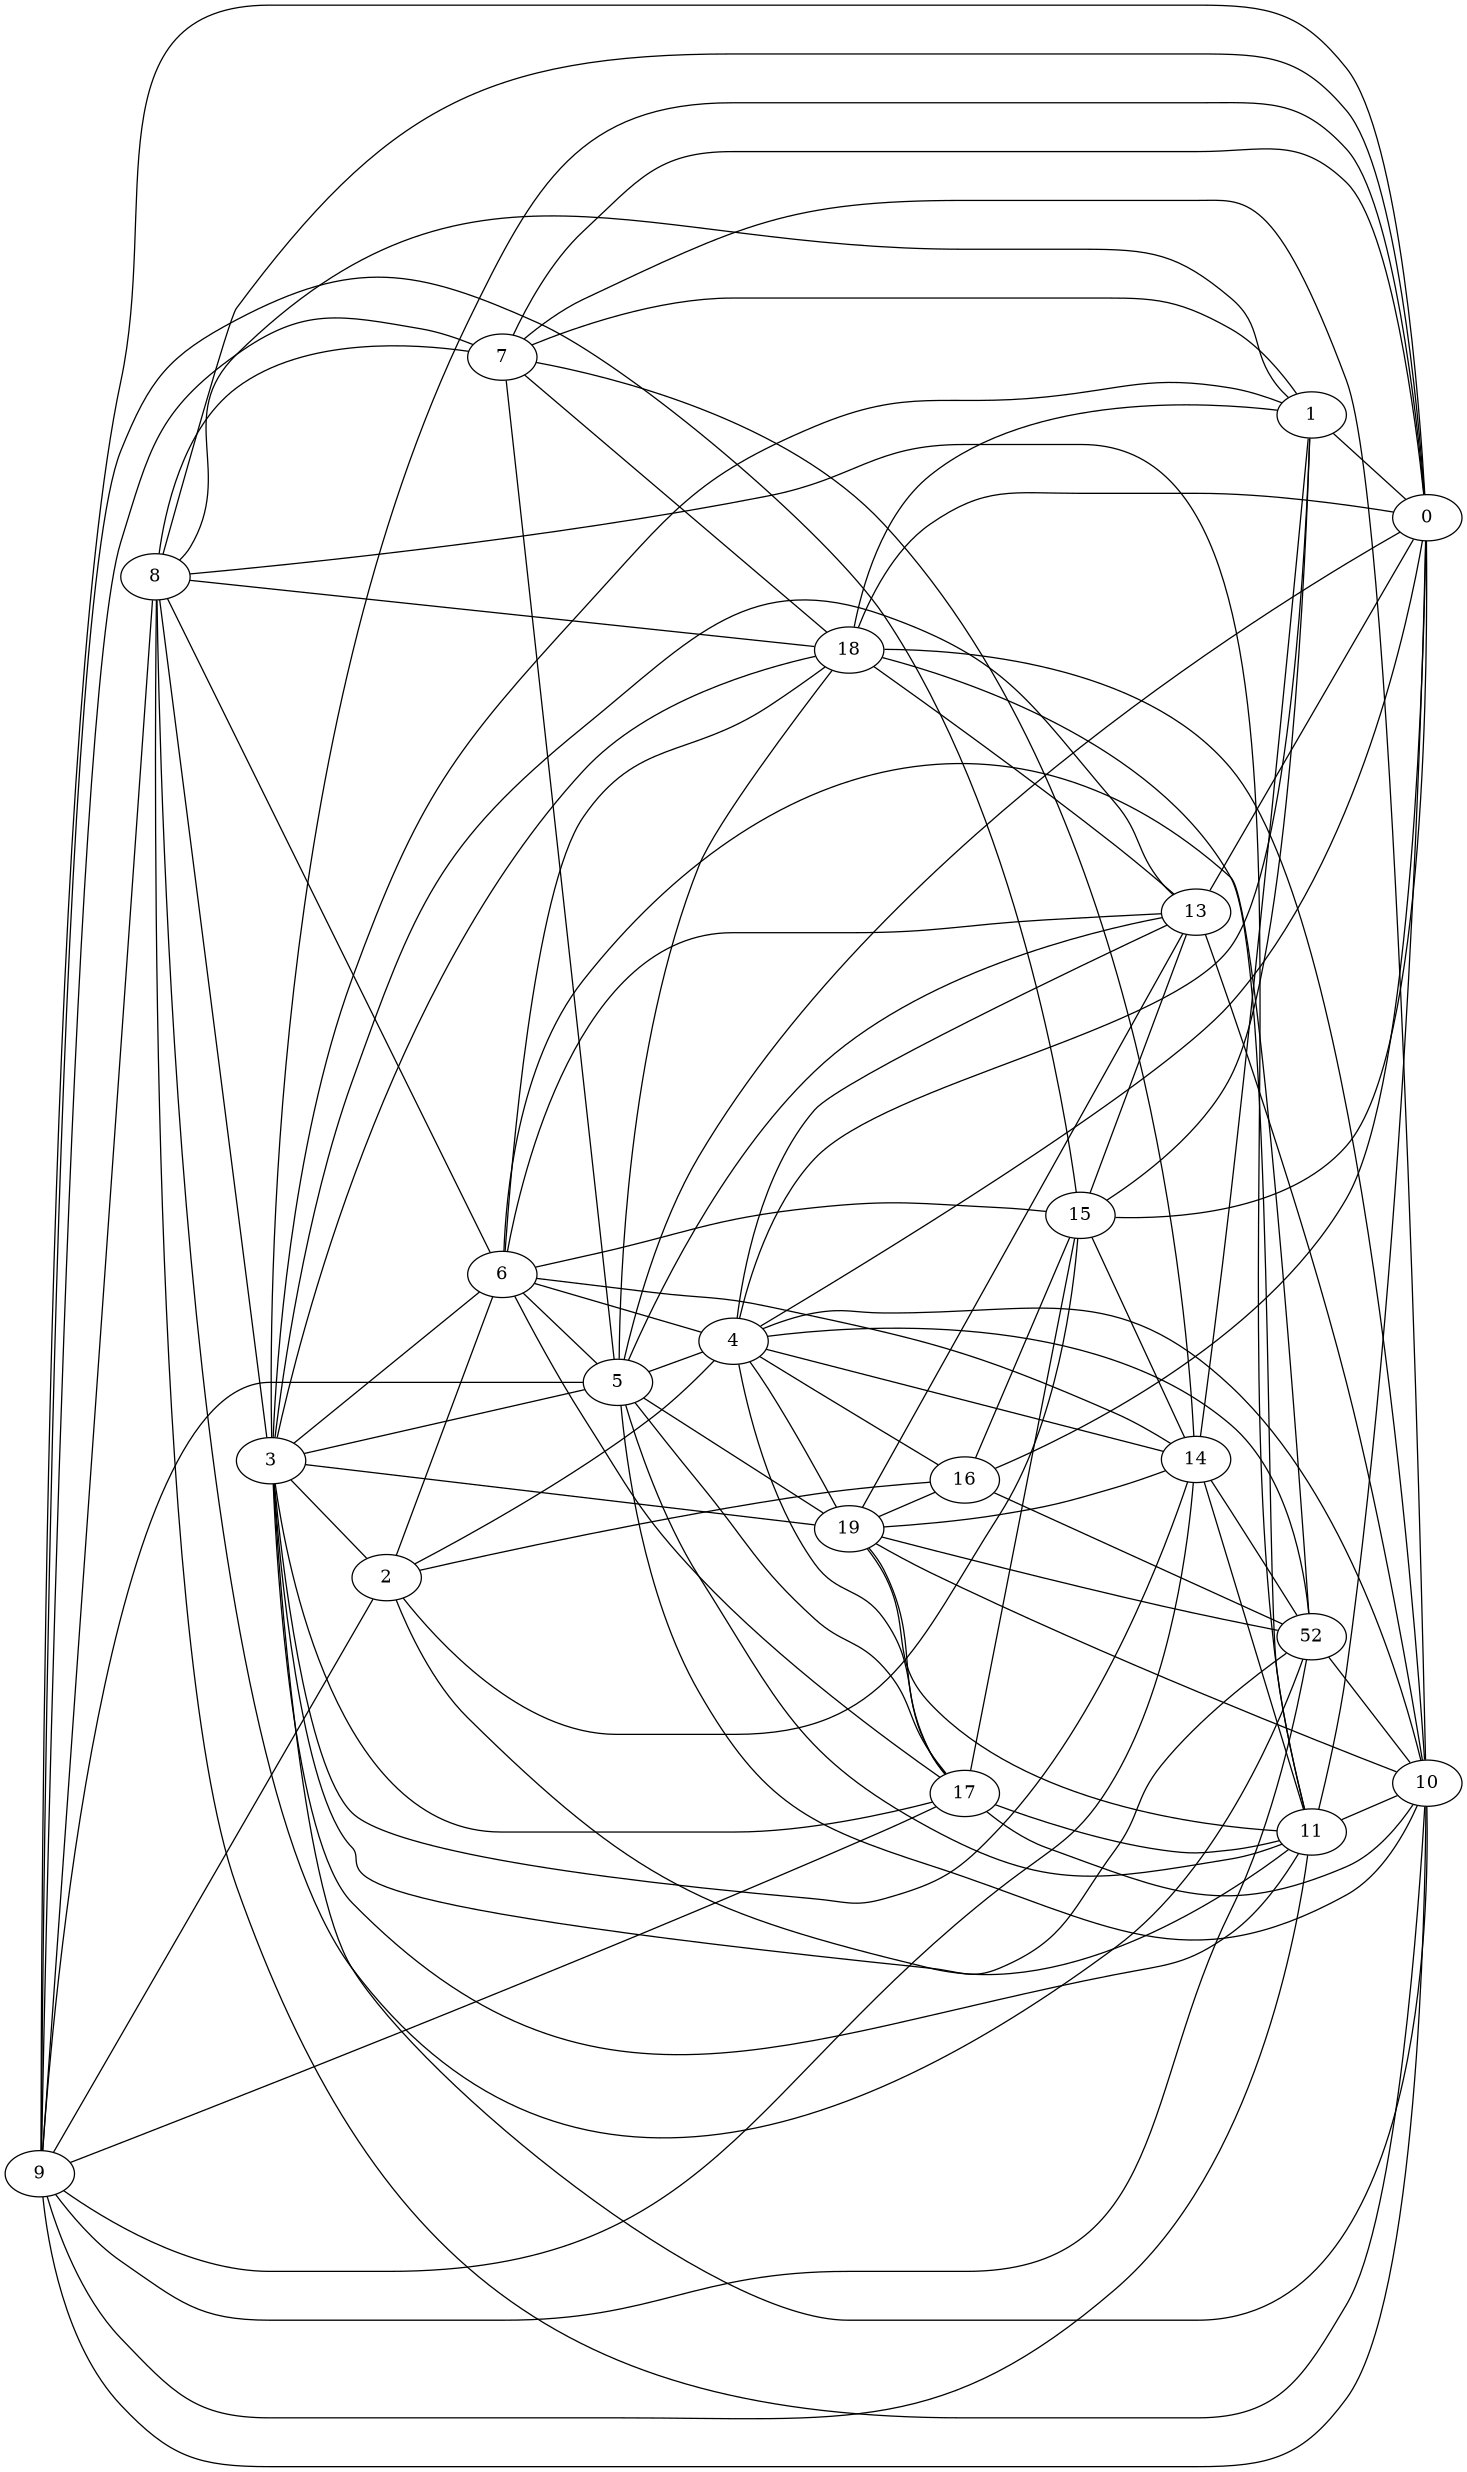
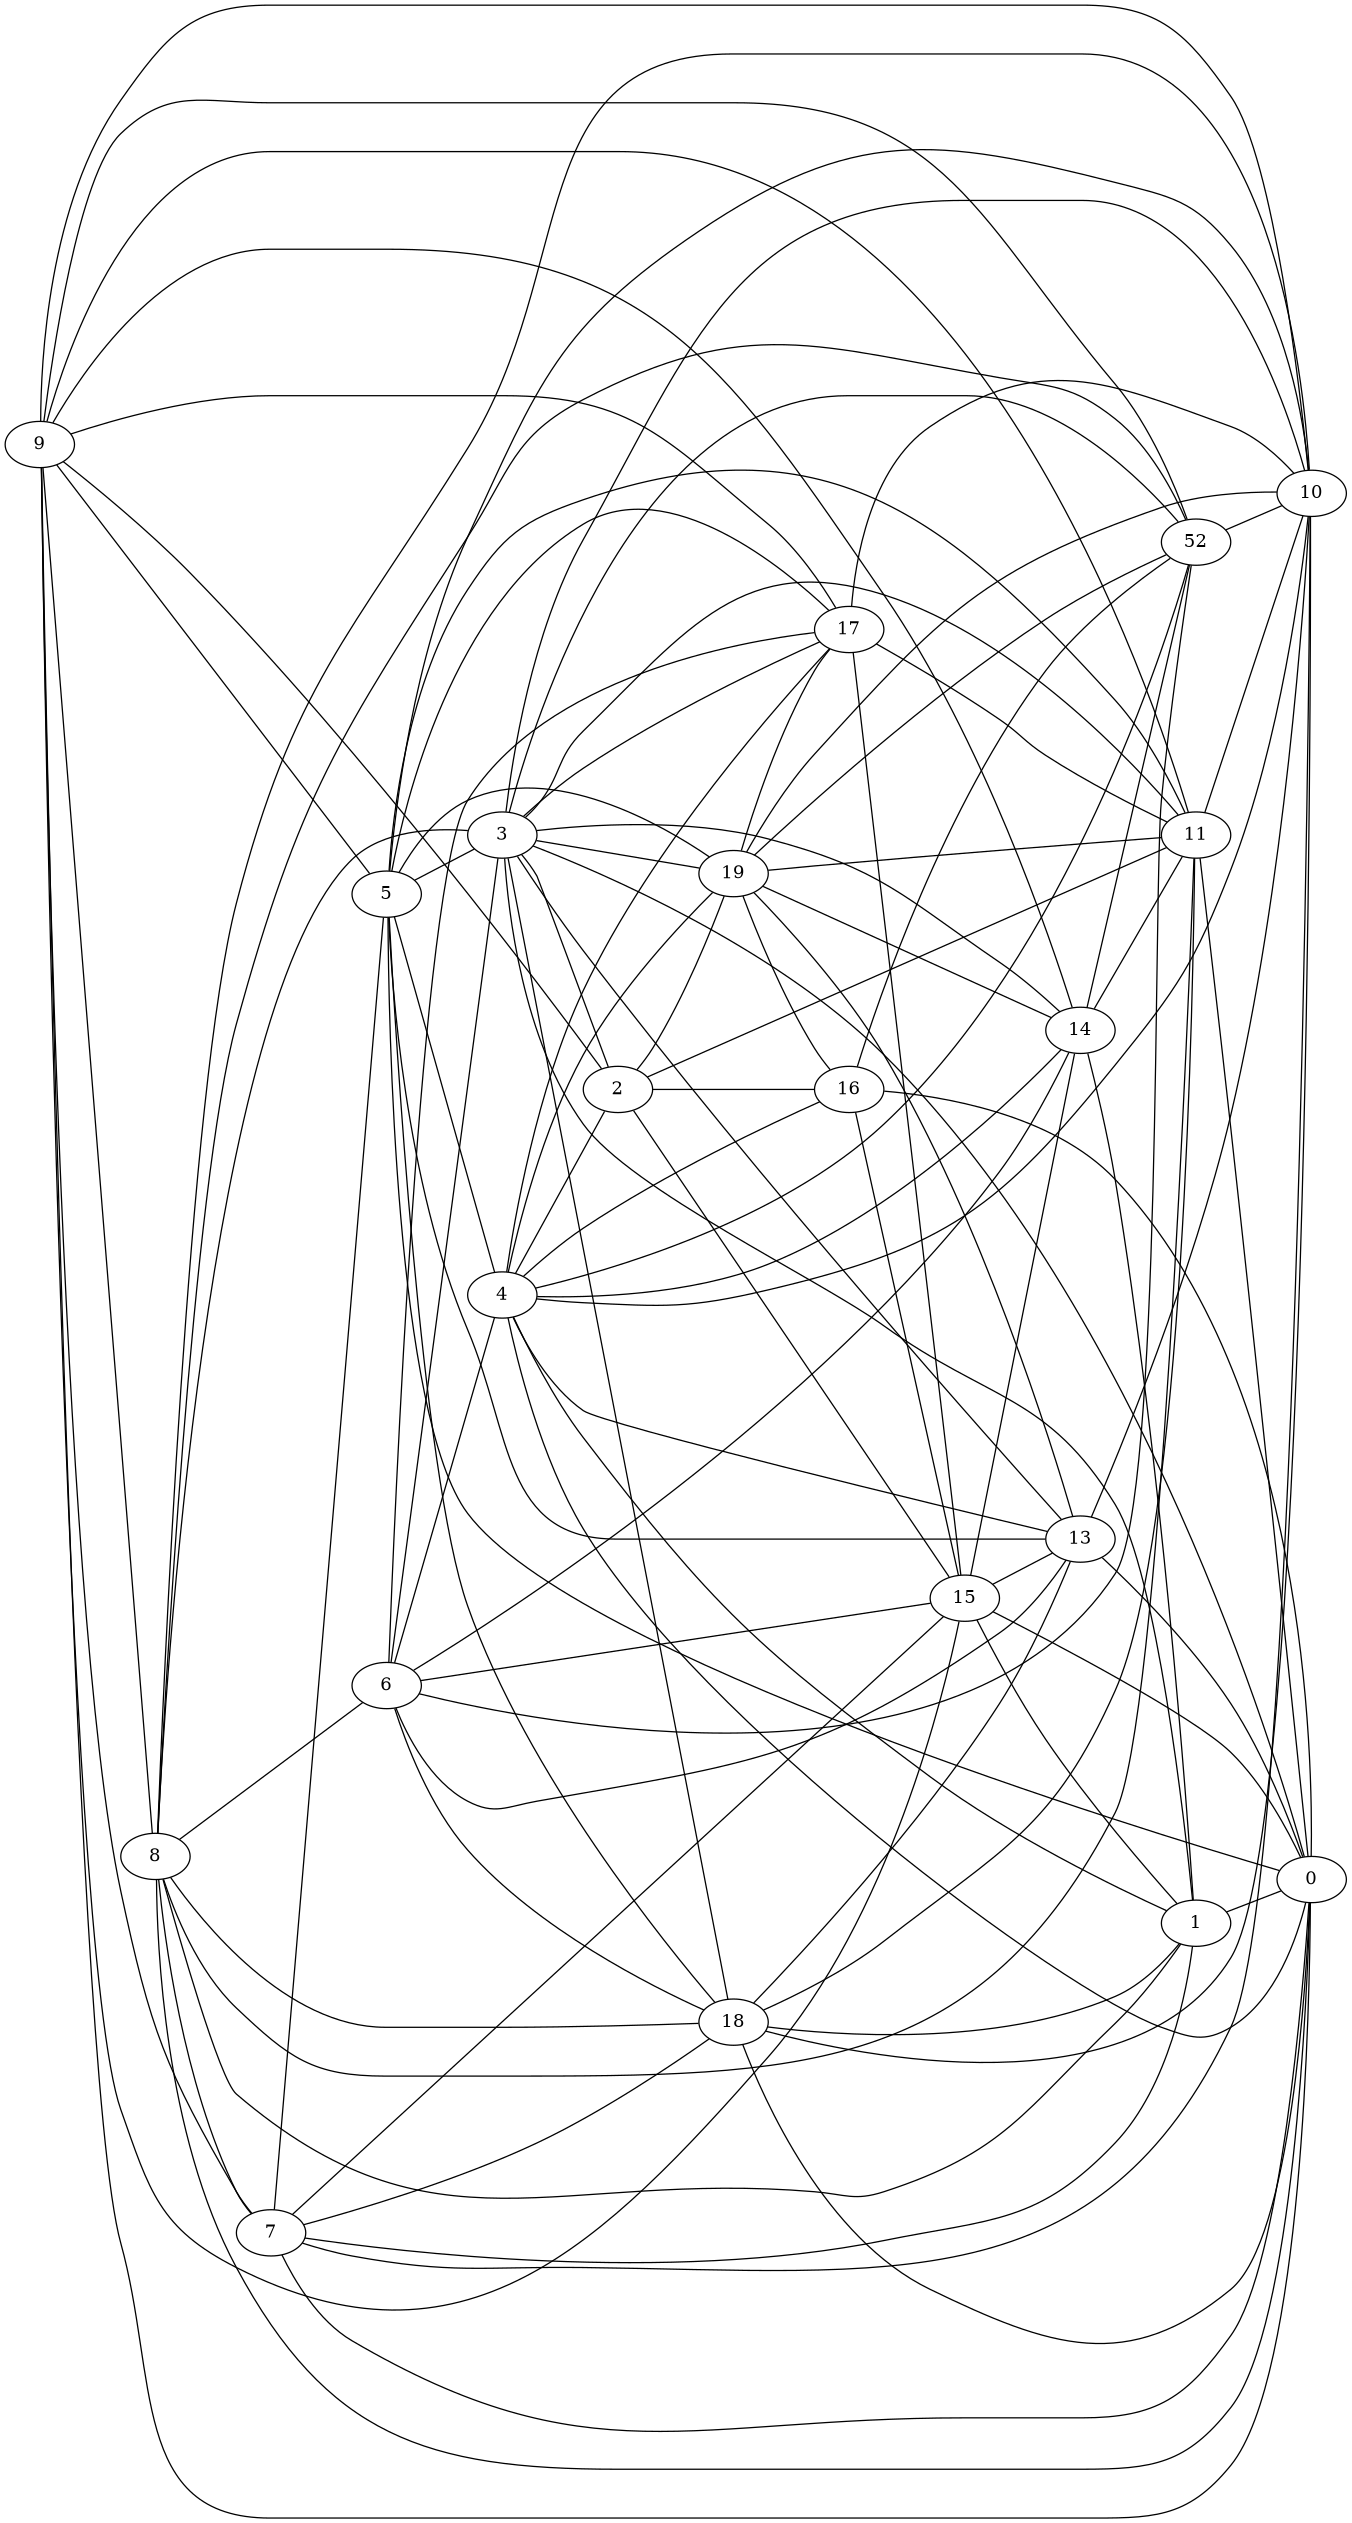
(1027, 741) -> (618, 1916)
(560, 1329) -> none
(442, 1433) -> (686, 986)
